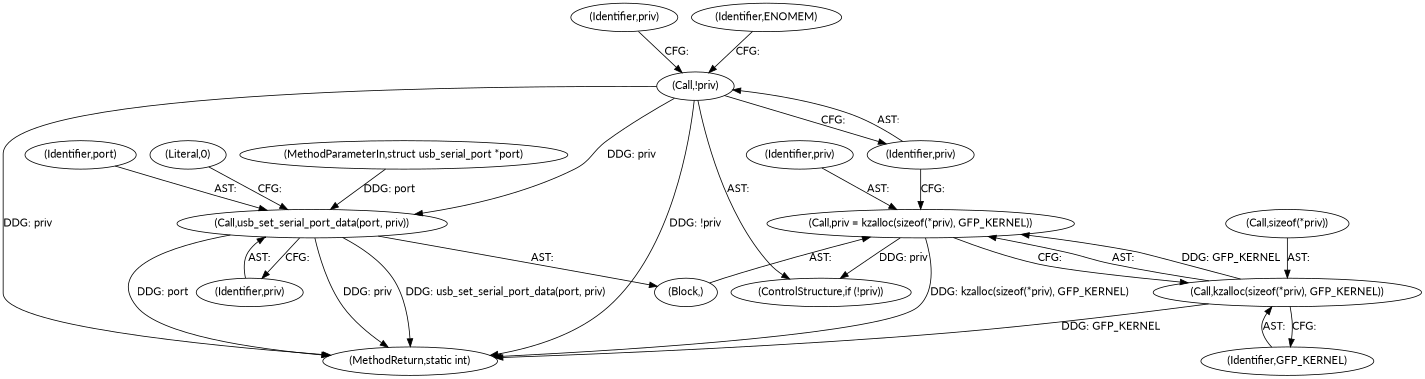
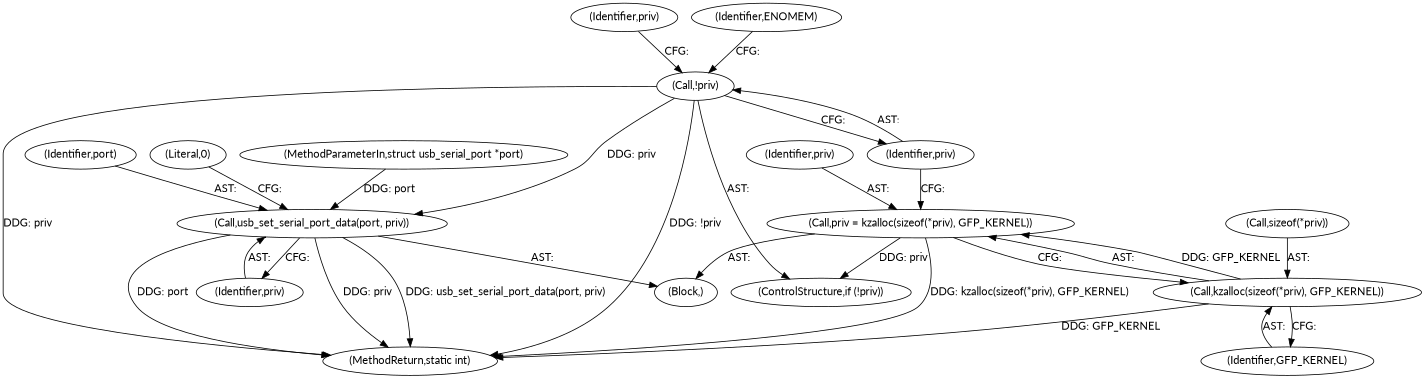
(786, 260) -> (760, 243)
